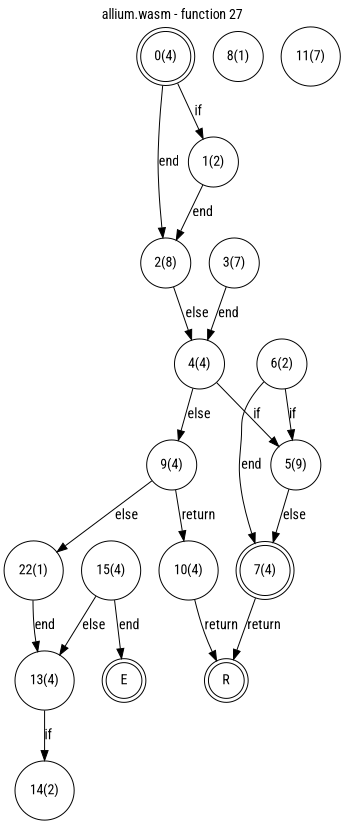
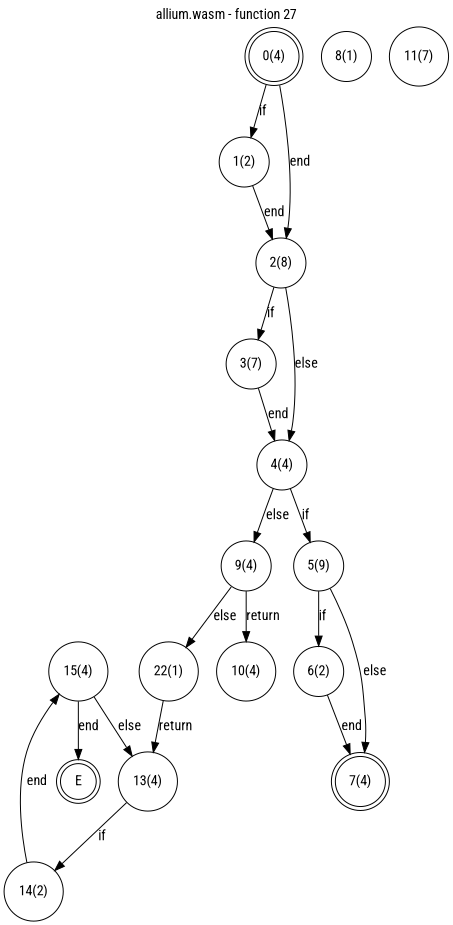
none -> (268, 309)
(288, 409) -> (319, 614)
(45, 625) -> (176, 726)
(226, 681) -> none
none -> (22, 779)
